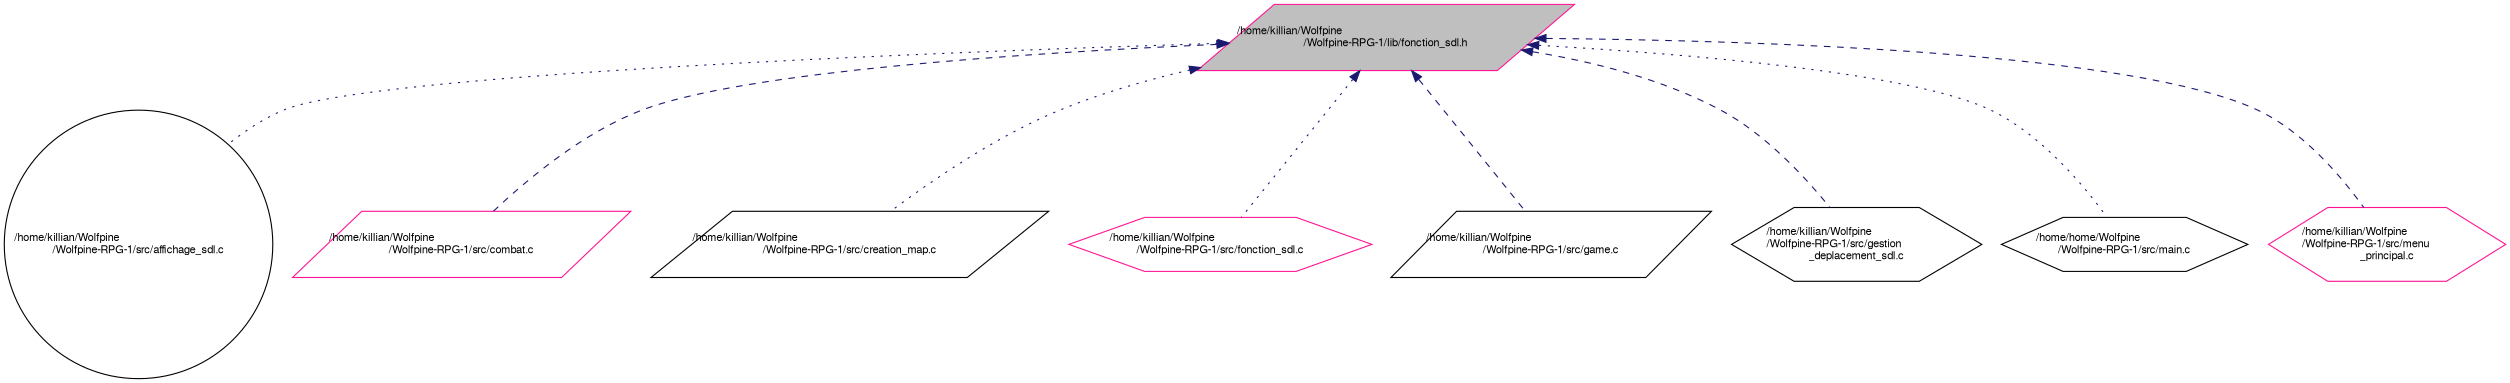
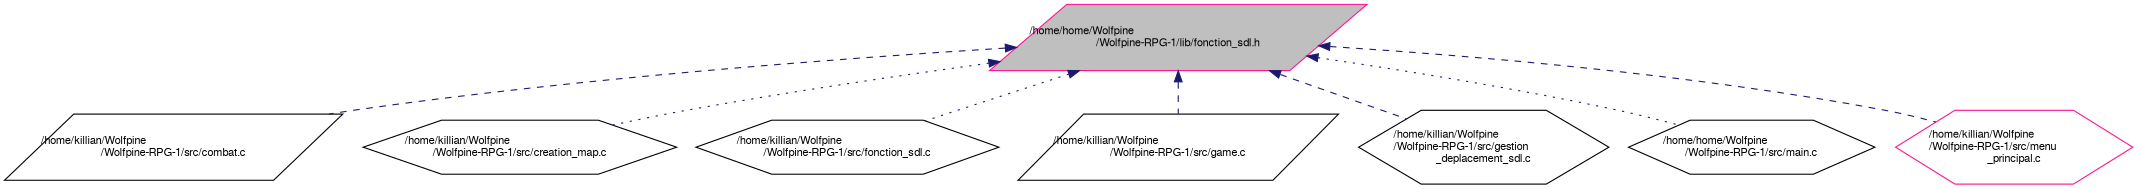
(1386, 37) -> (1178, 37)
(139, 244) -> none
(462, 244) -> (174, 147)
(850, 244) -> (520, 147)
(1220, 244) -> (847, 147)
